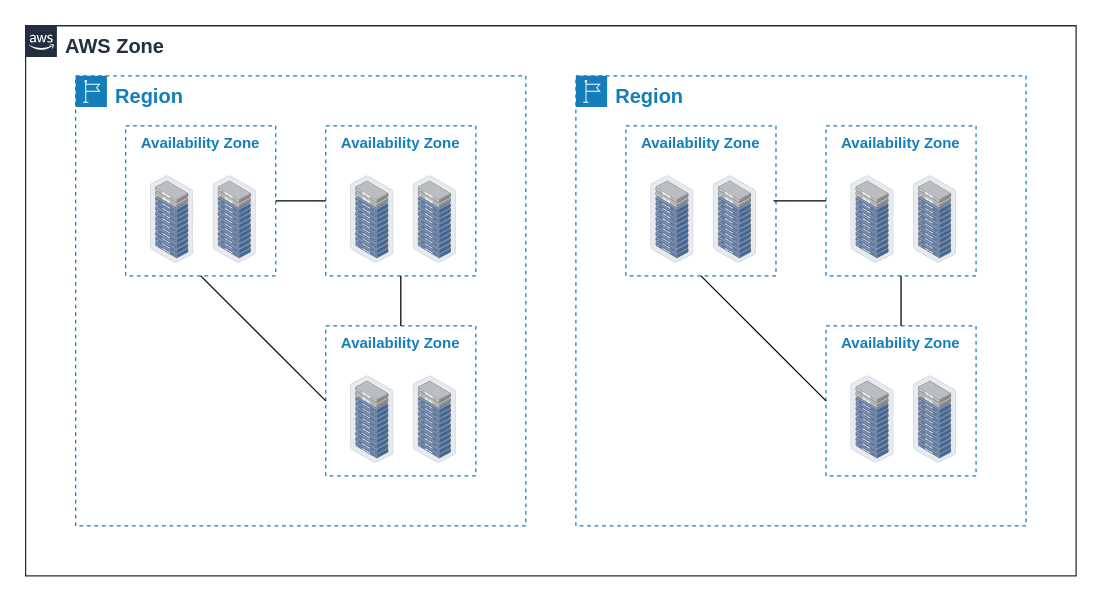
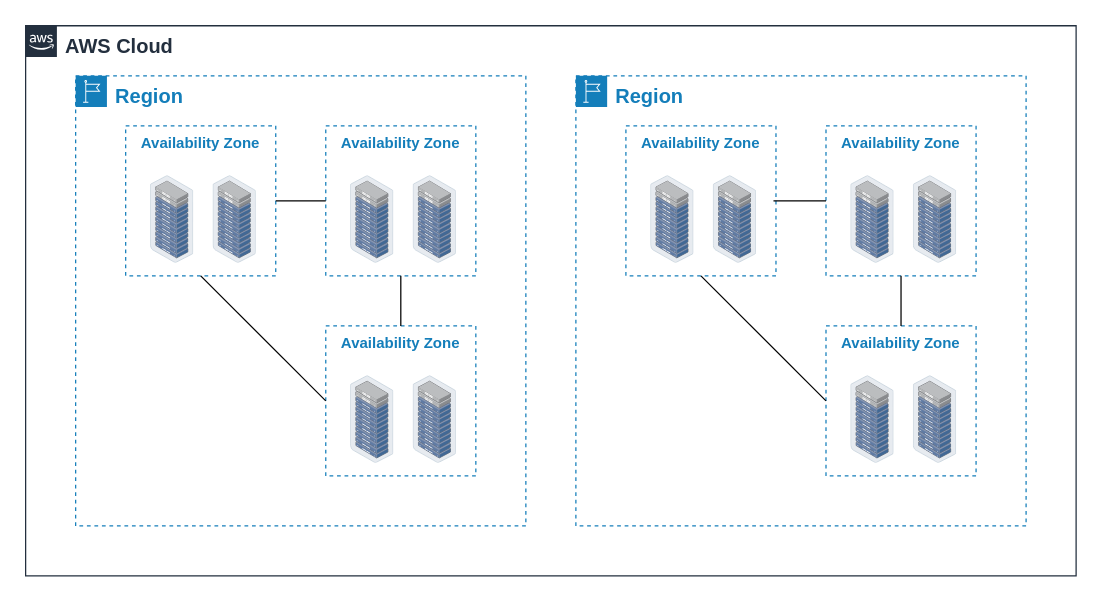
(97, 43) -> (100, 43)
